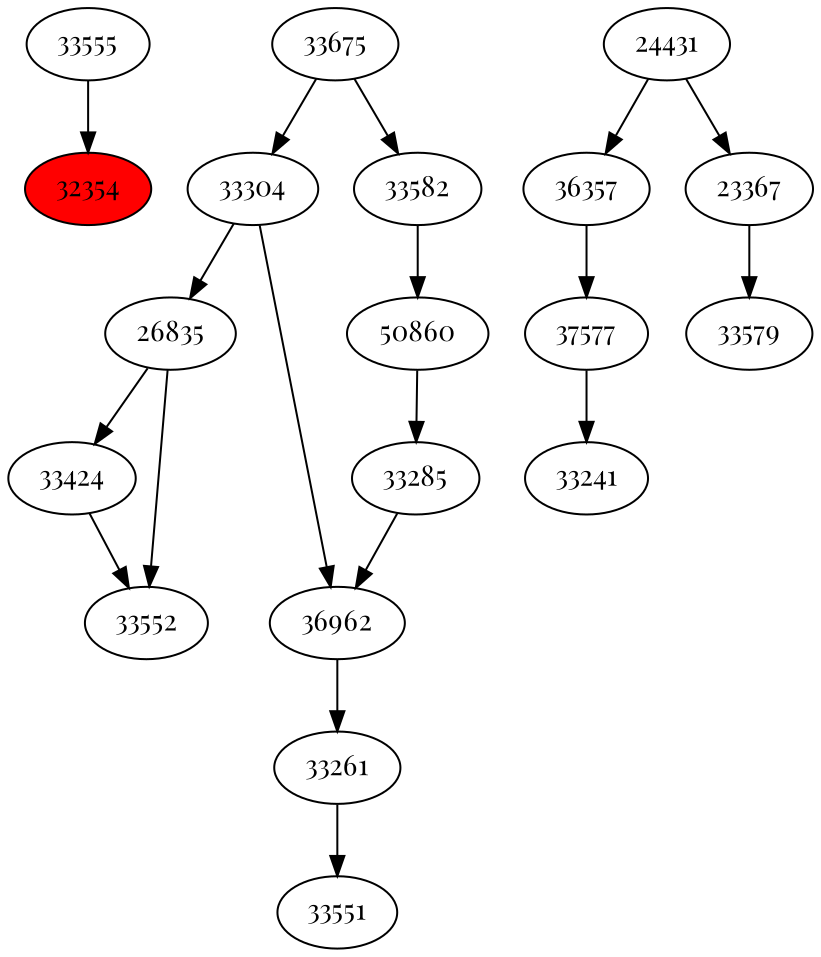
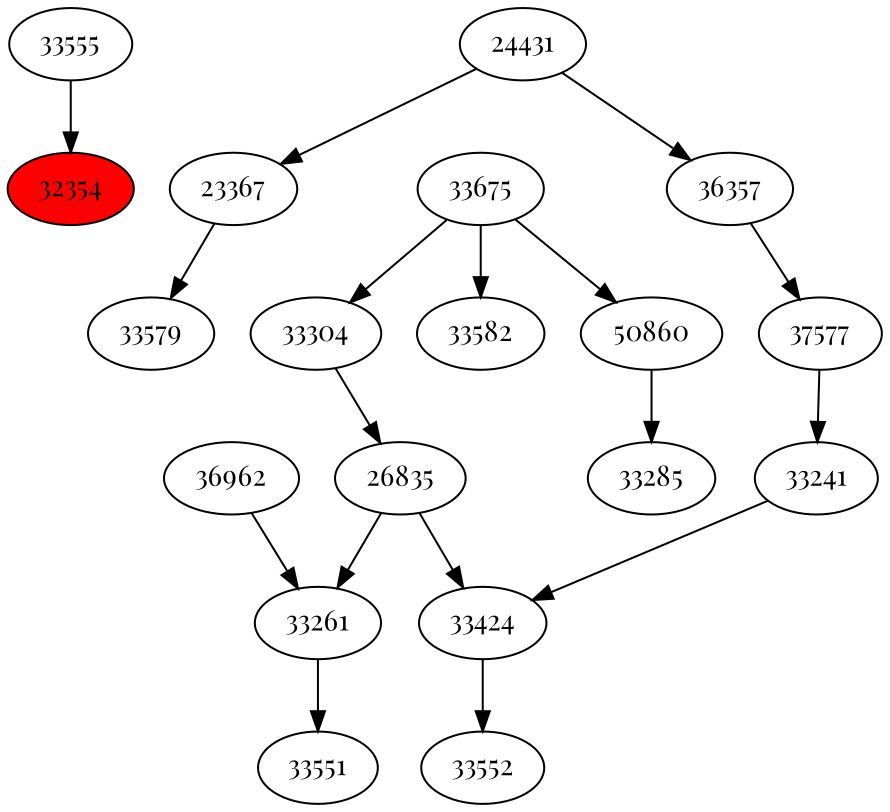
(418, 251) -> (557, 254)
(293, 396) -> none
(159, 468) -> (364, 542)
(381, 542) -> none
none -> (660, 546)
